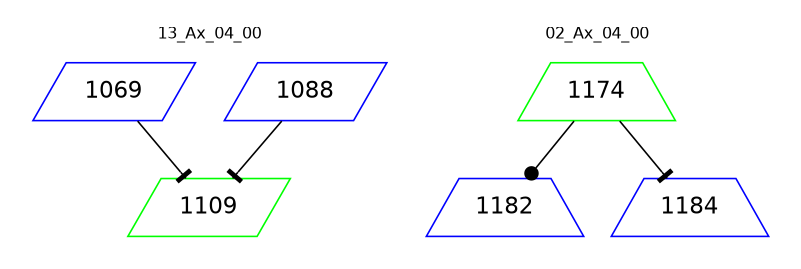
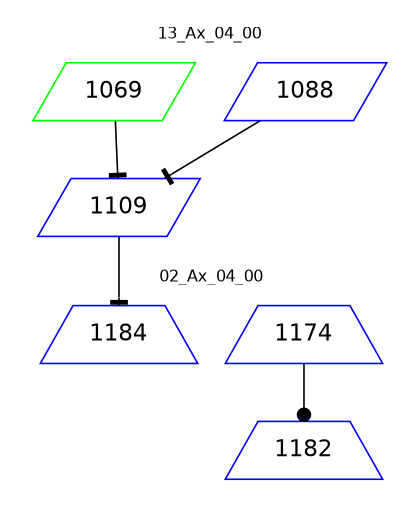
(114, 92) -> (114, 92)
(597, 92) -> (304, 335)
(641, 147) -> (119, 273)
(209, 207) -> (119, 207)
